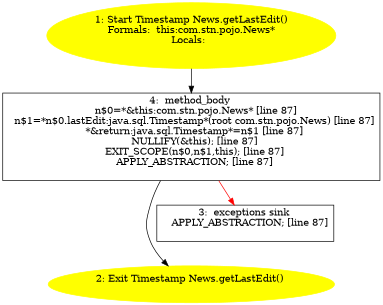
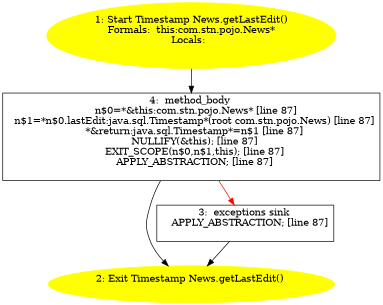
none -> (221, 251)
